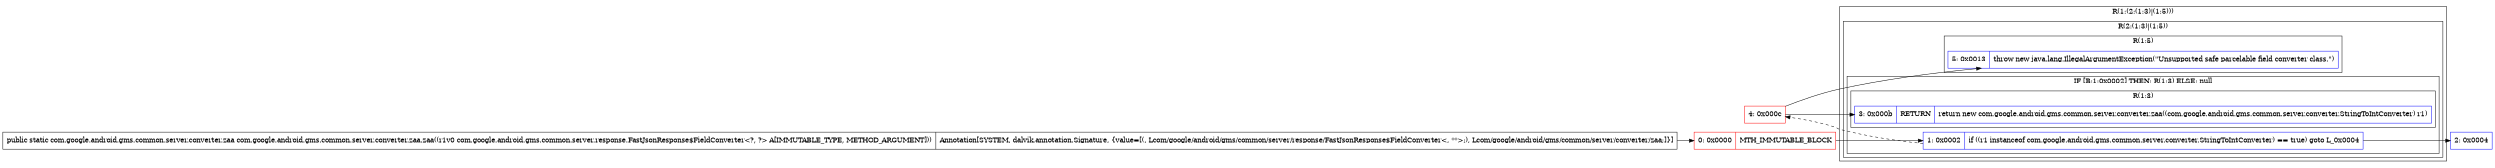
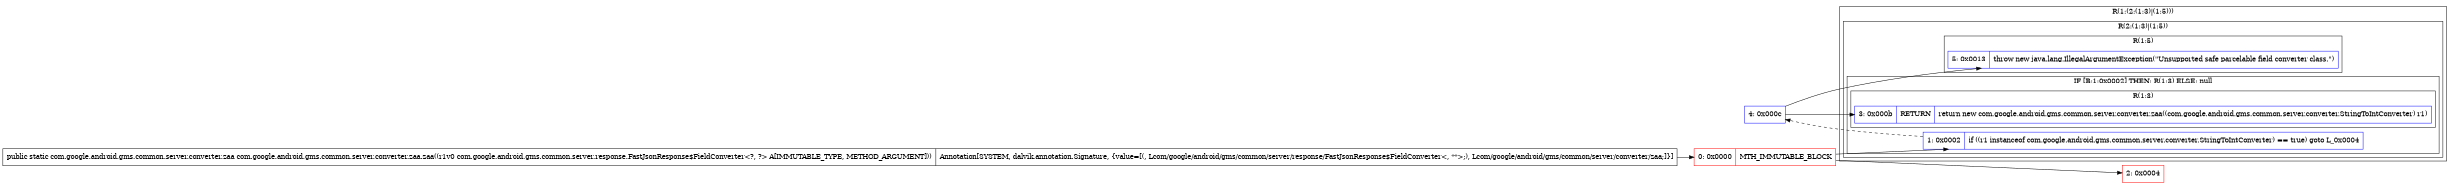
(1765, 115) -> (1765, 115)
(2404, 141) -> (1977, 167)
(2471, 141) -> (2143, 174)
